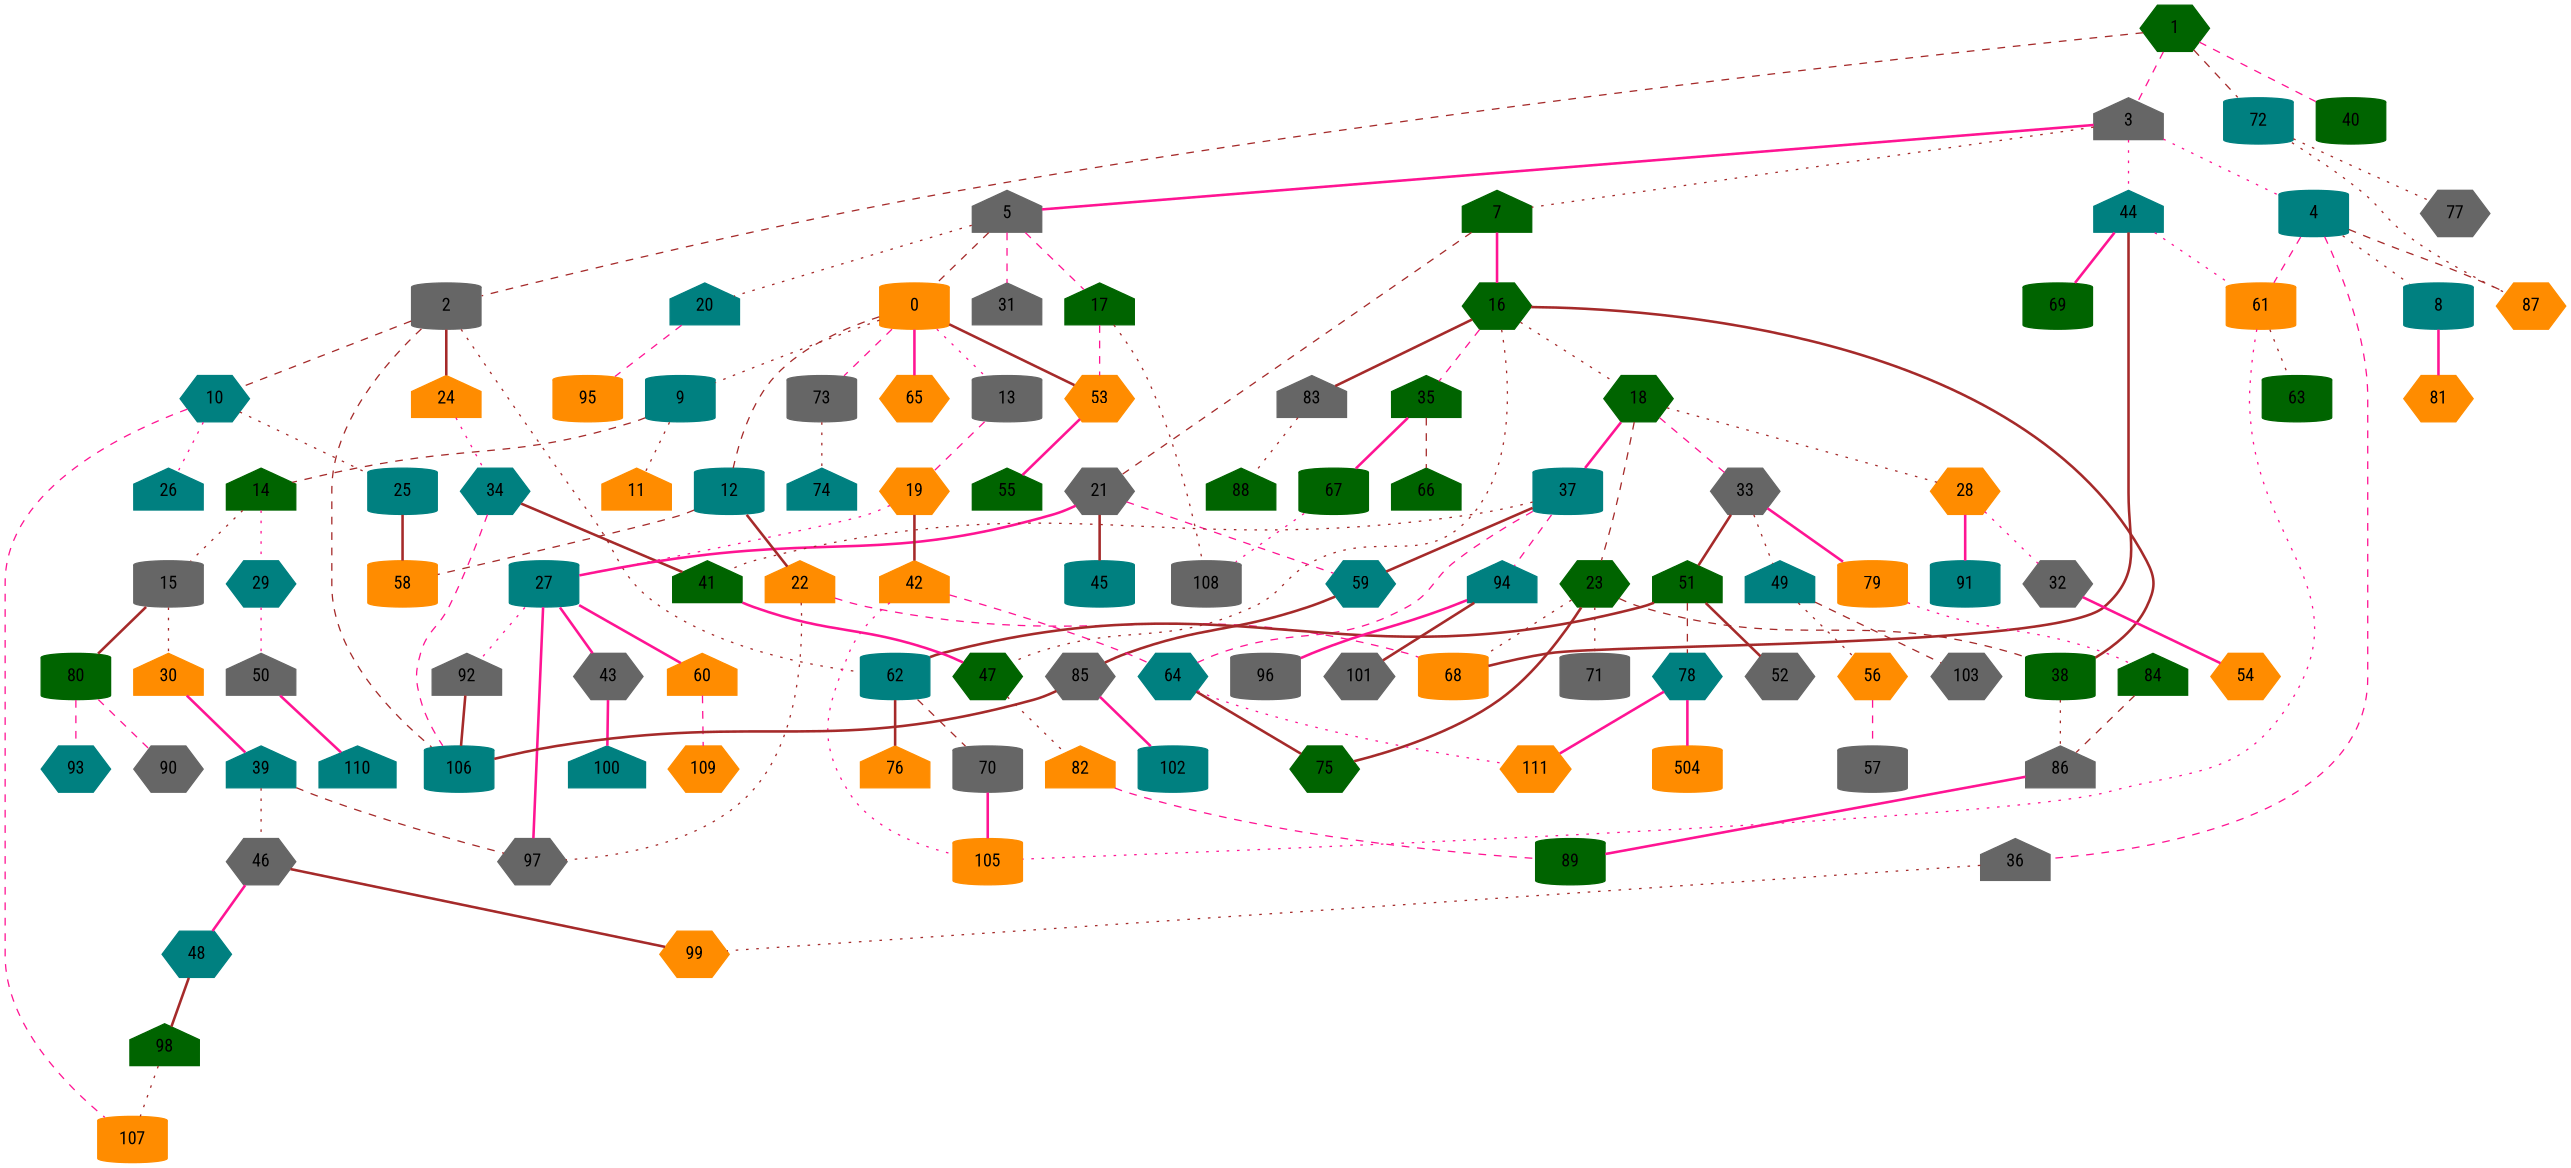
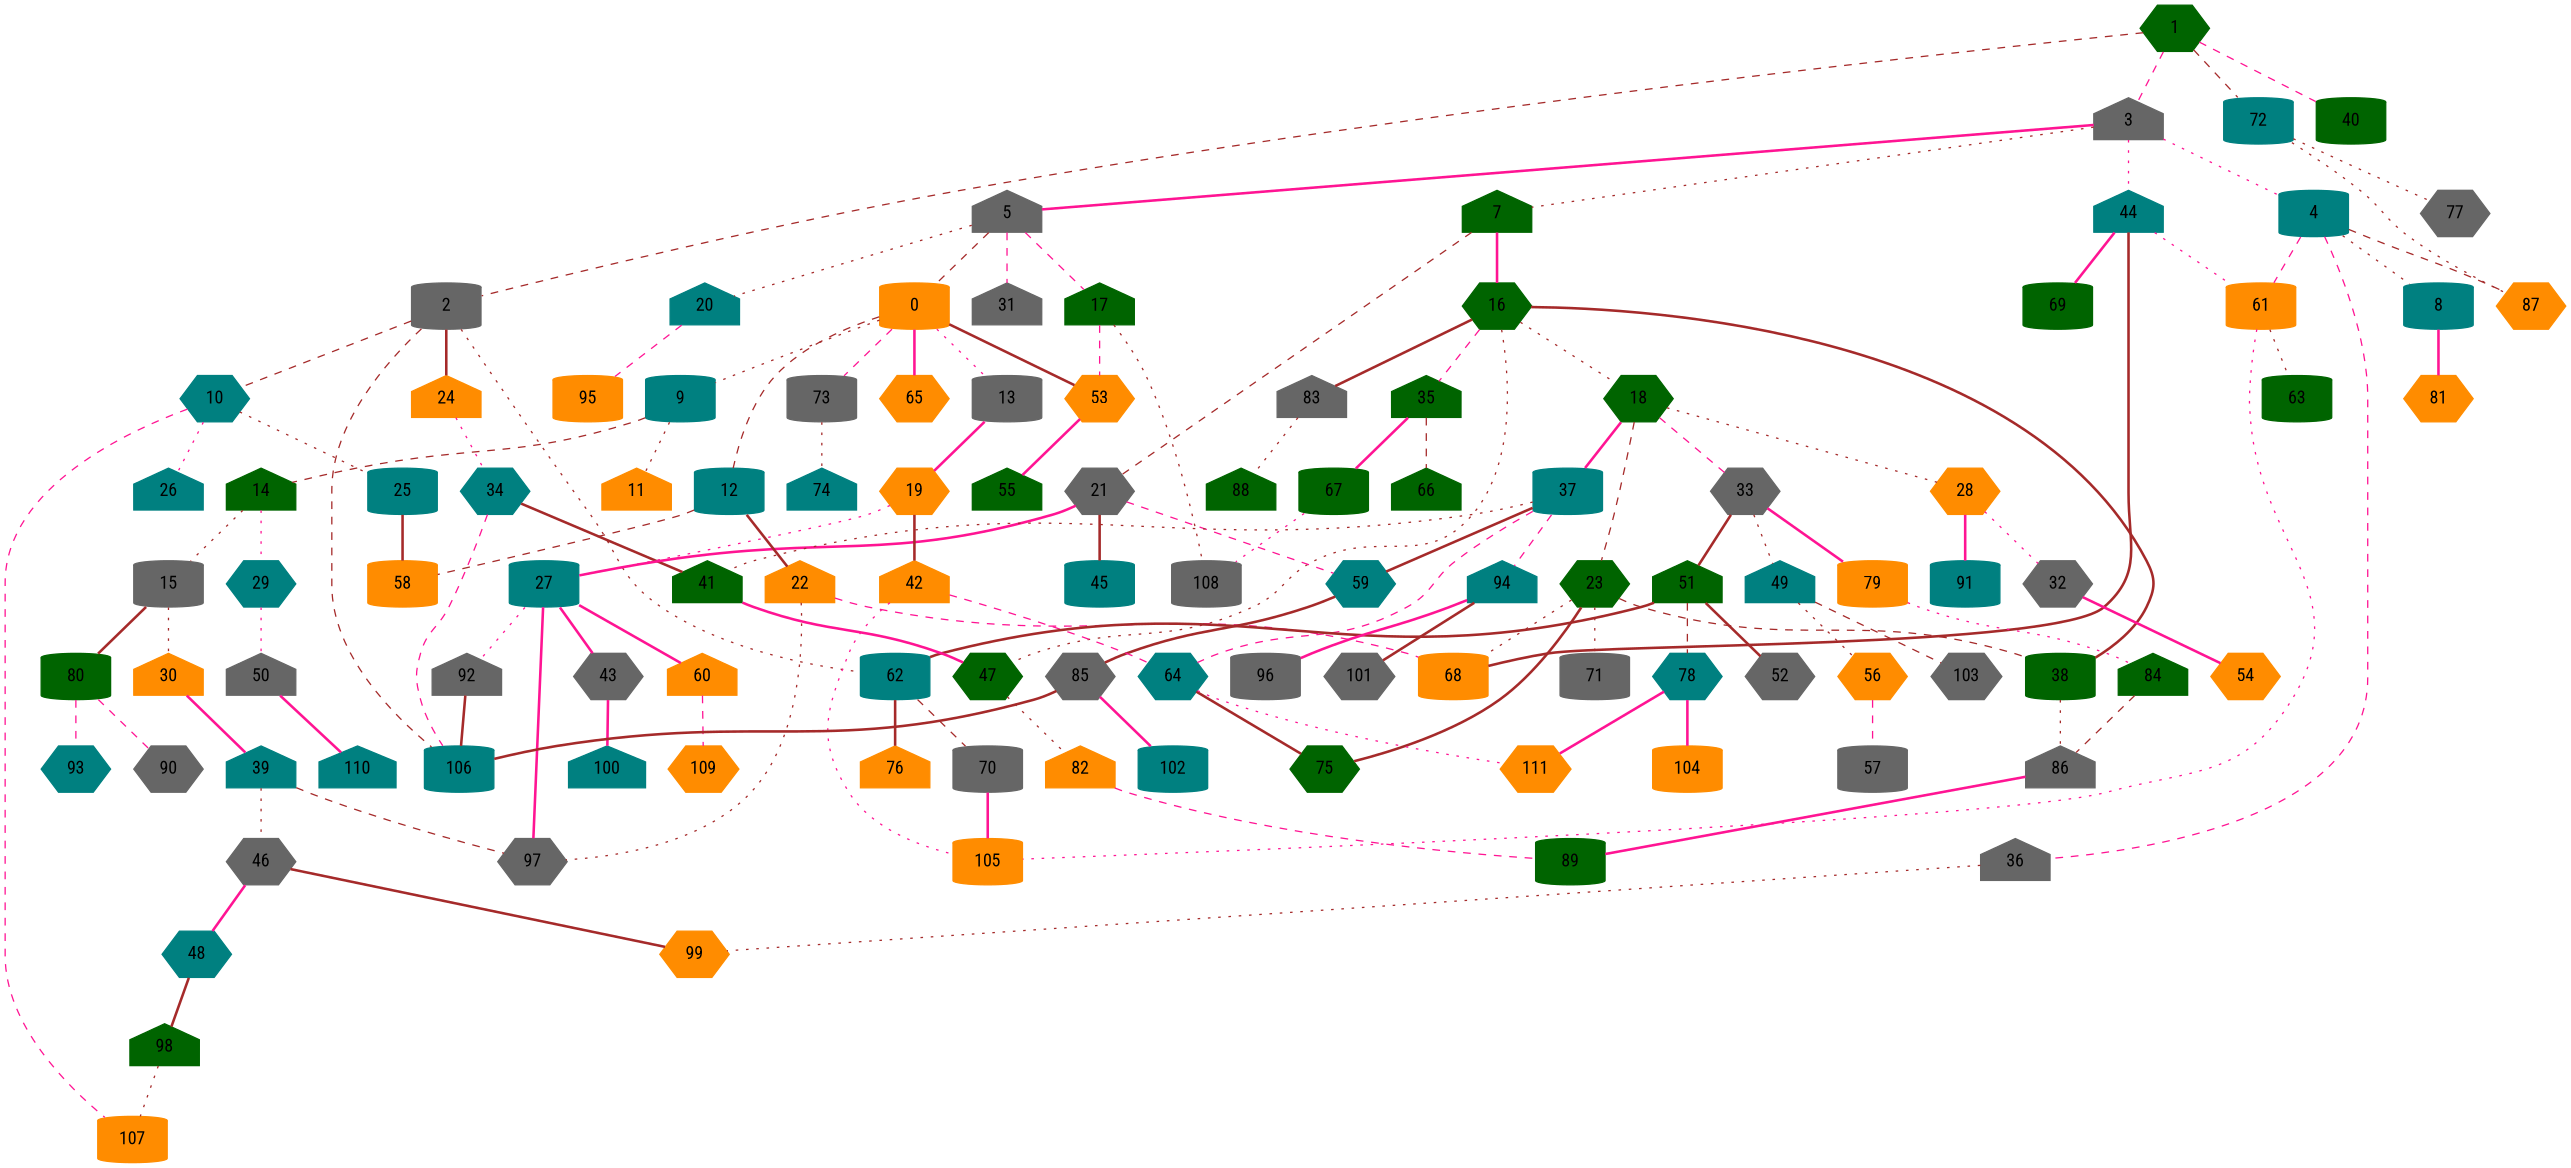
(959, 446) -> (959, 446)
(1687, 769) -> (1687, 769)
